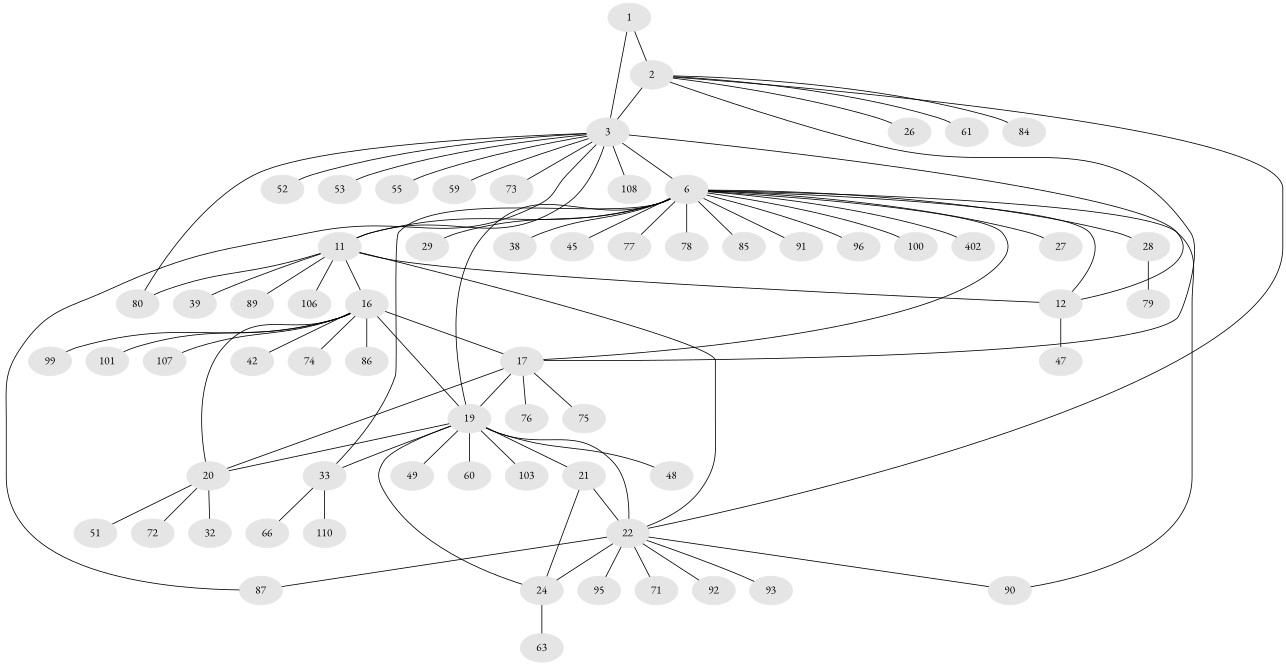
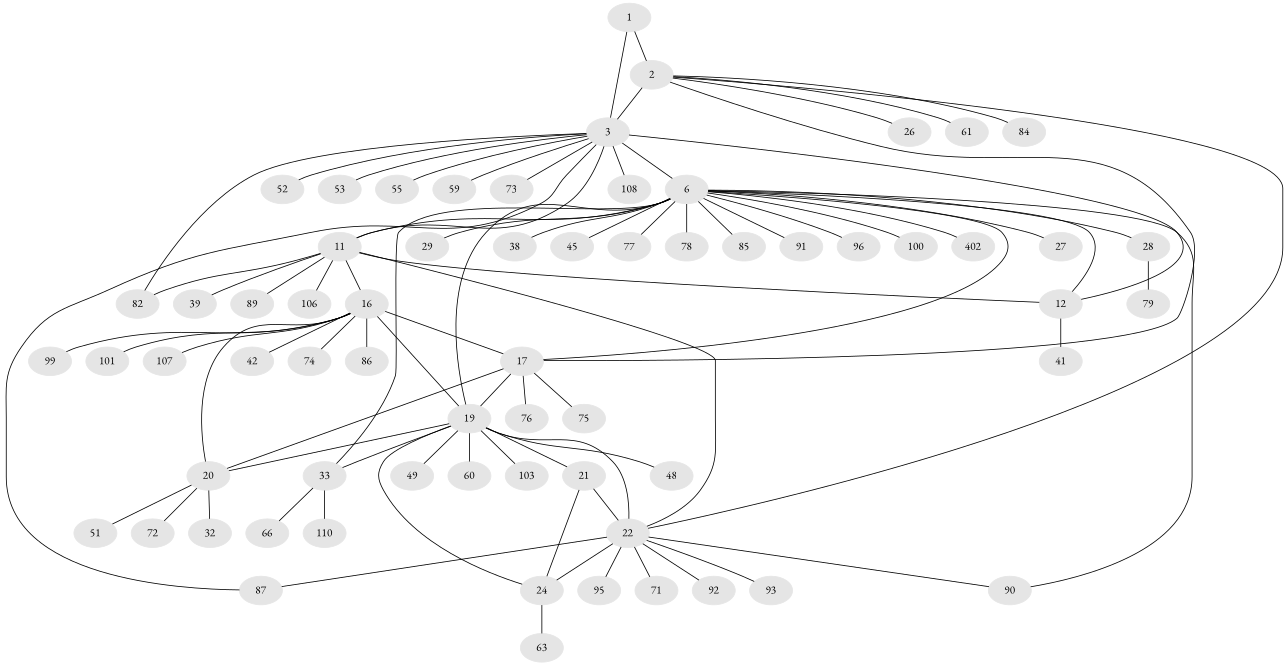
(138, 304) -> (138, 304)
(1061, 361) -> (1061, 361)
